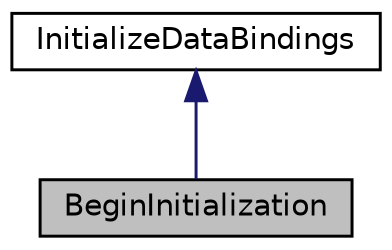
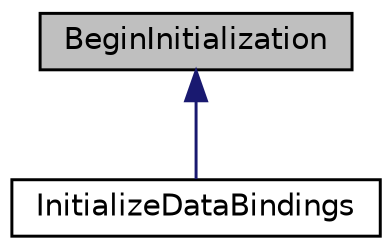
(196, 140) -> (196, 140)
